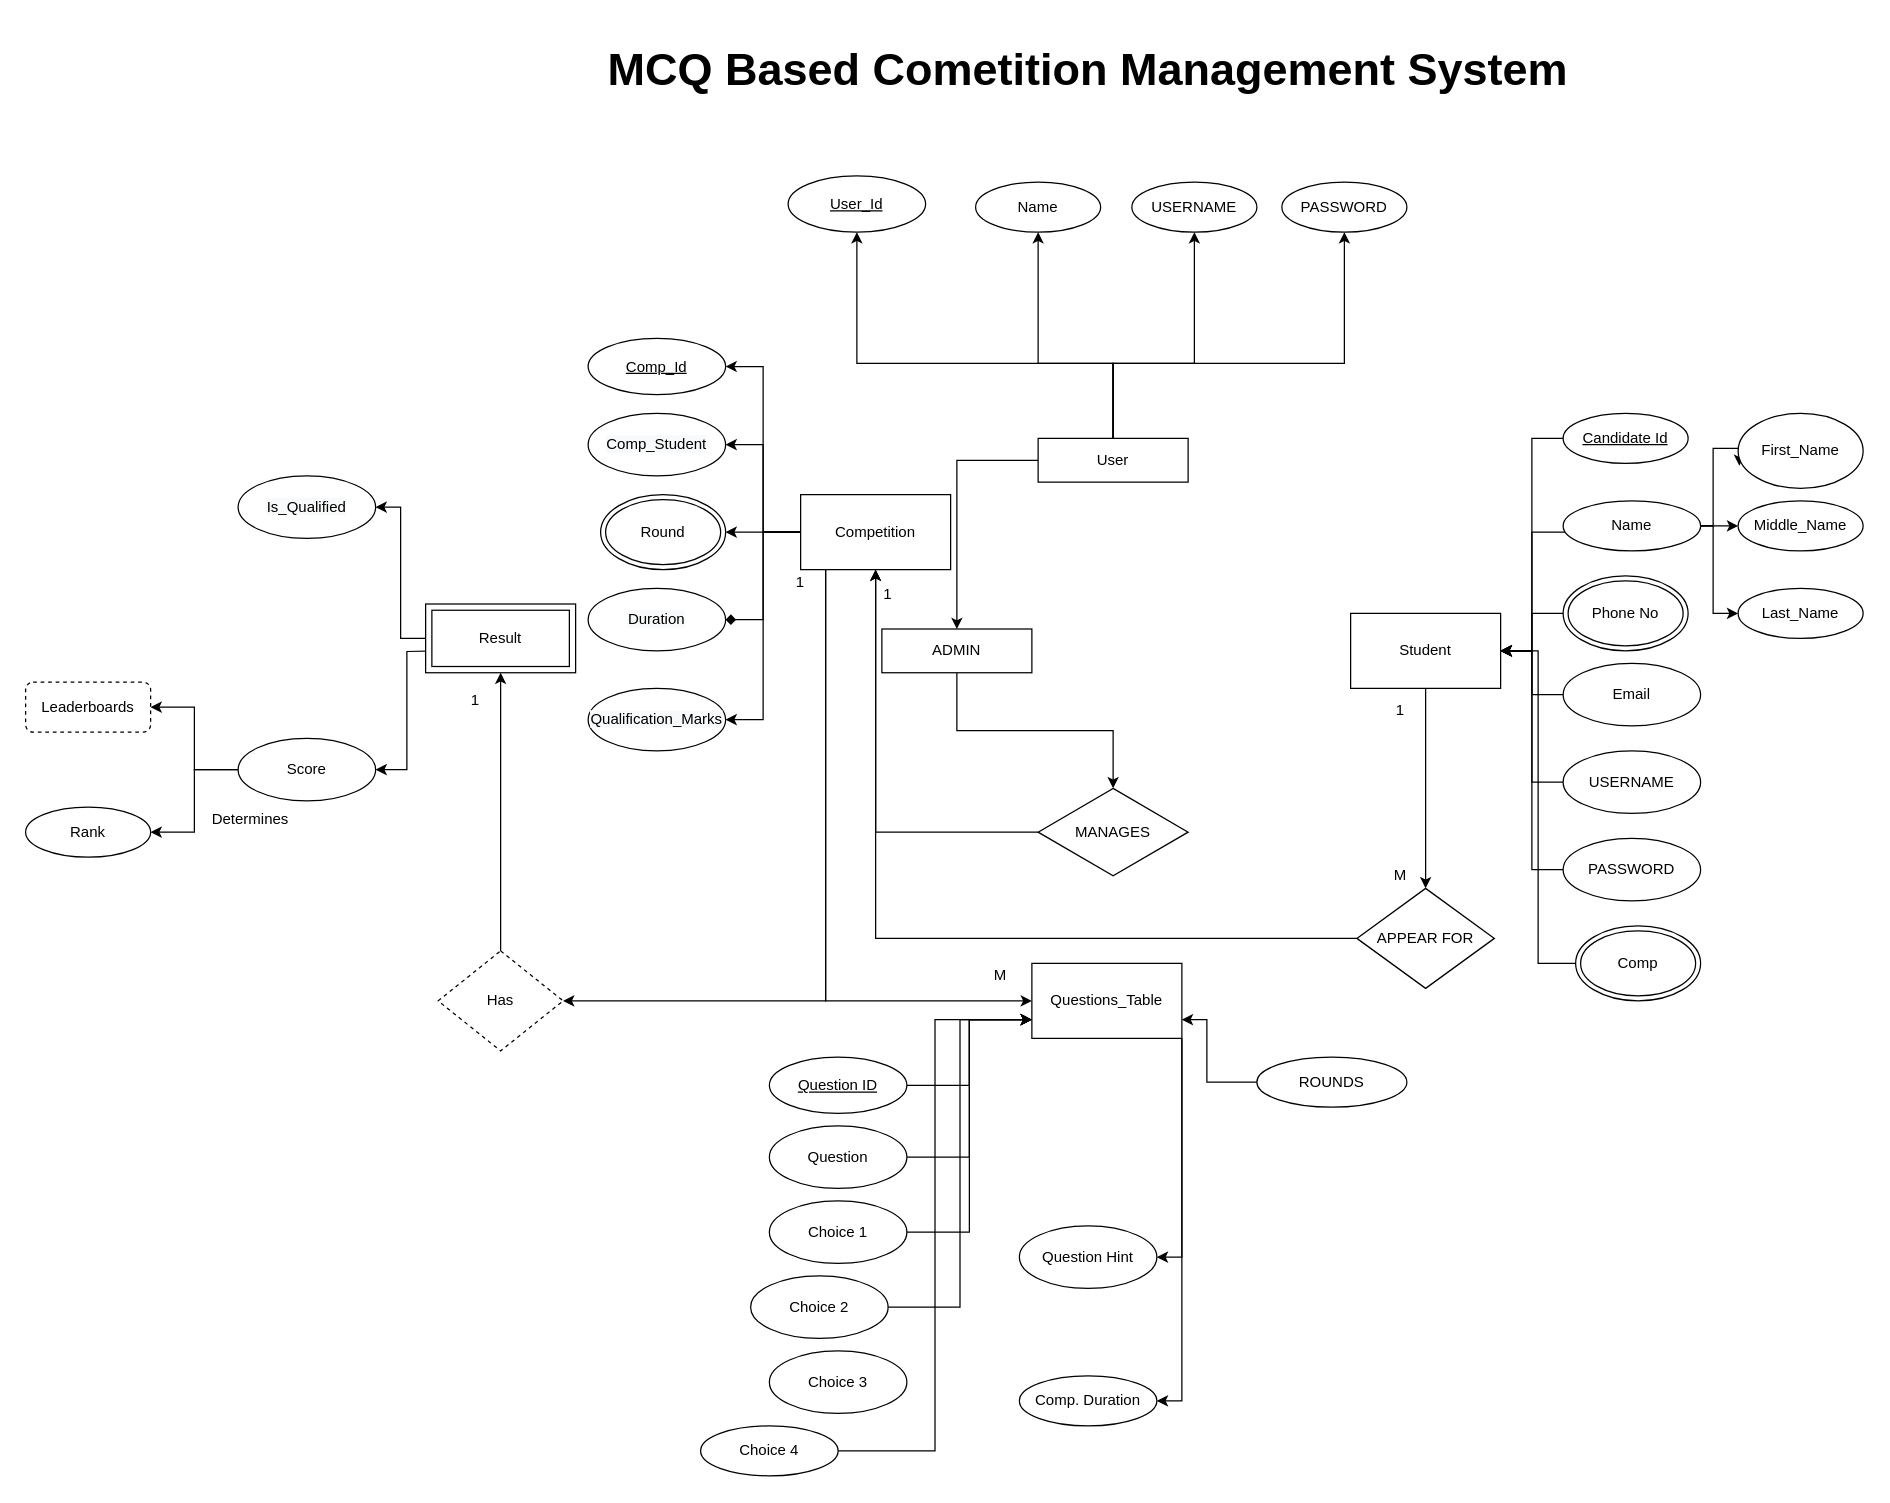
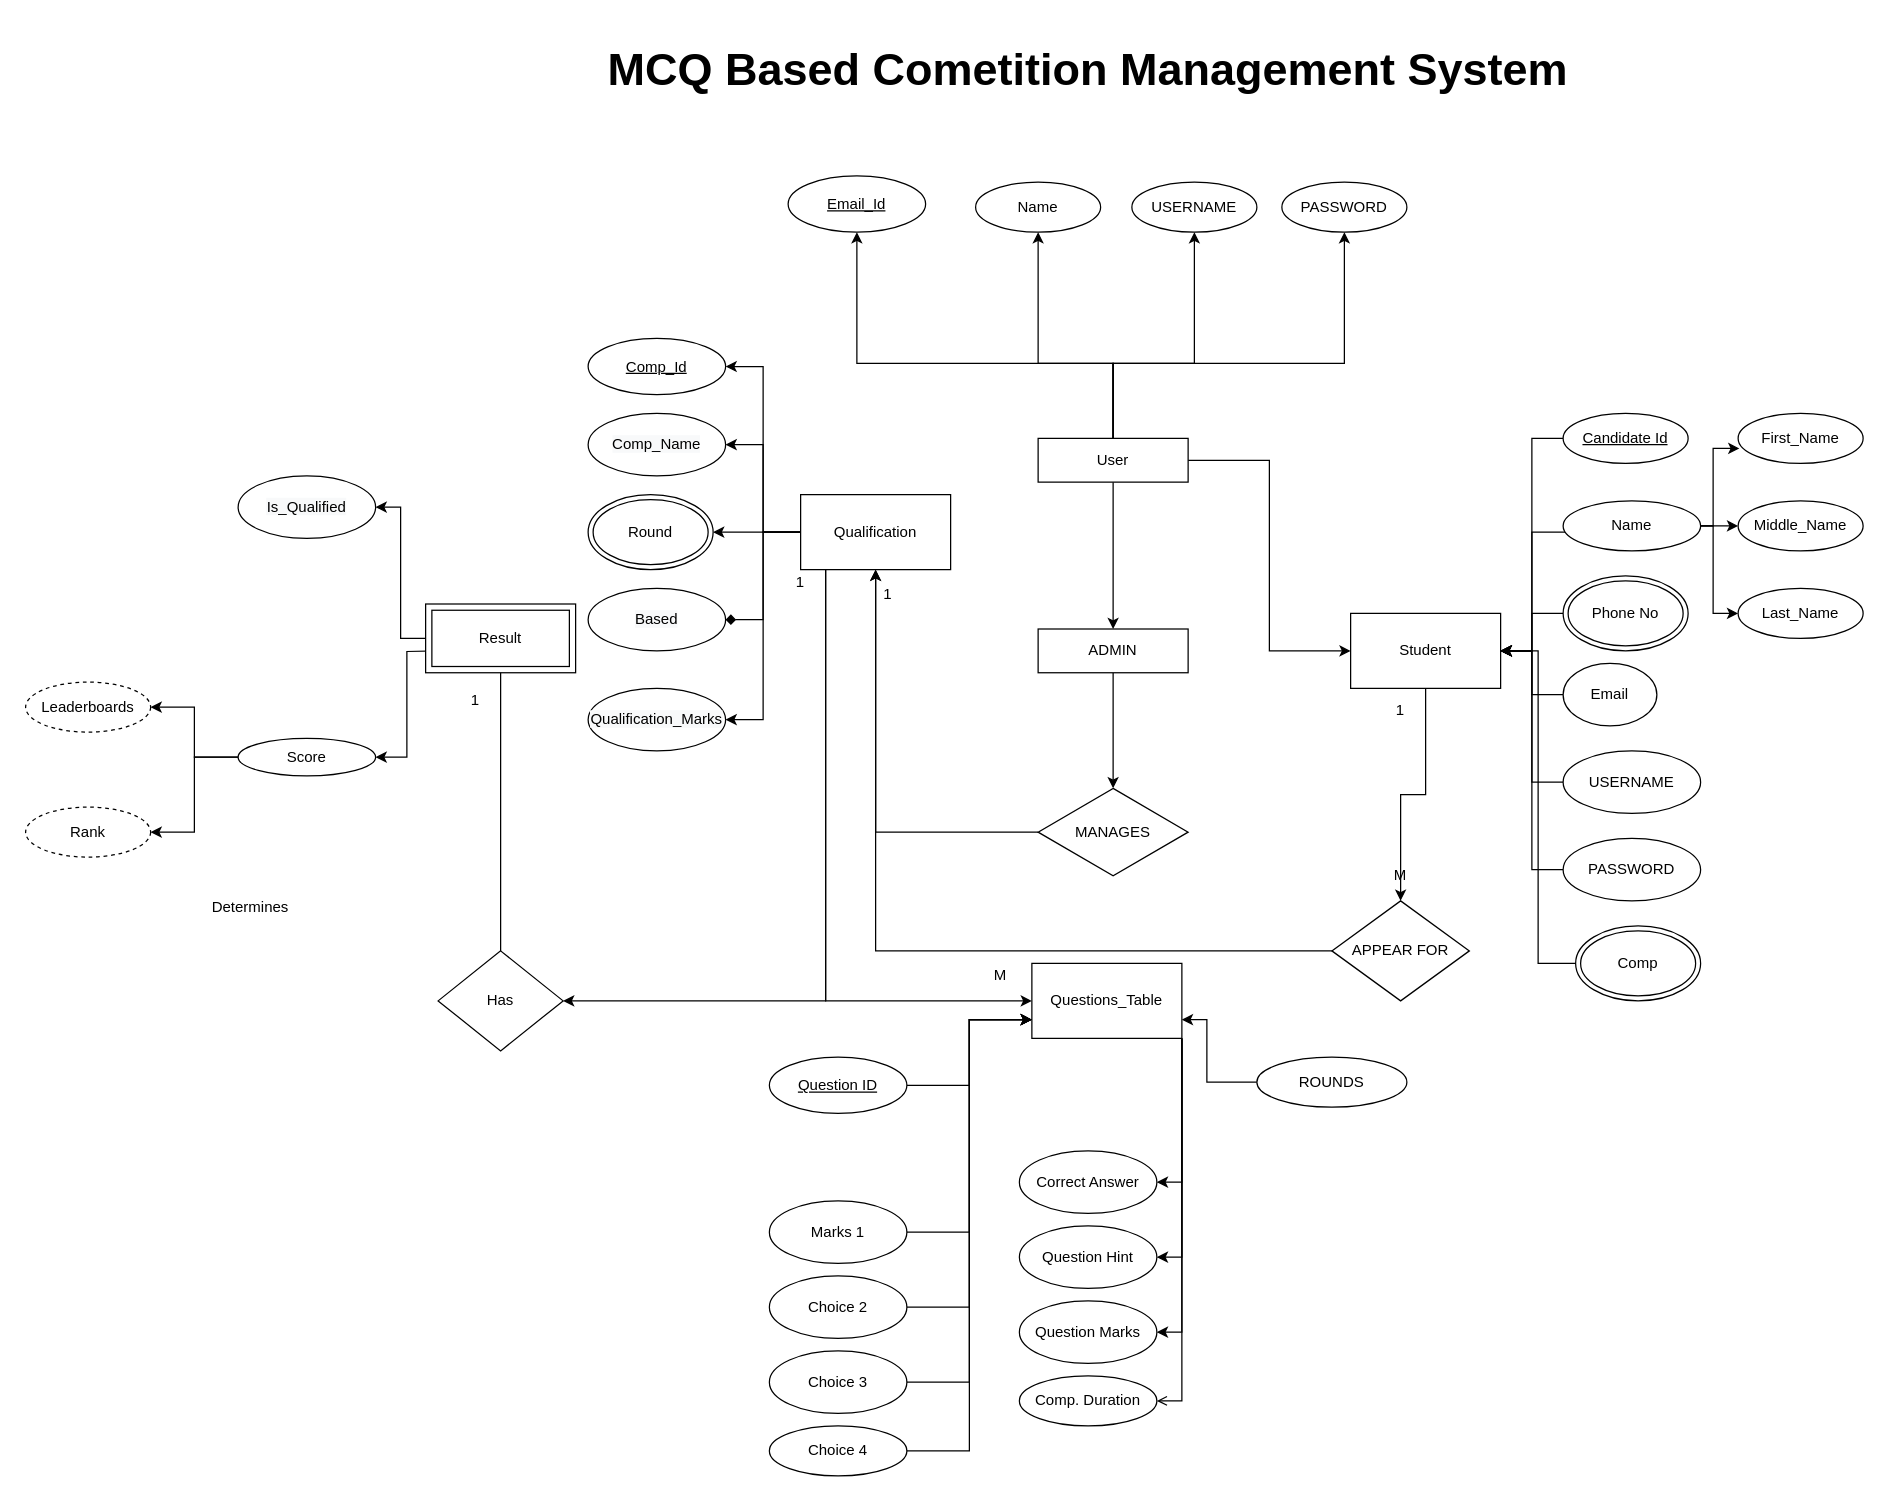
(857, 204) -> (857, 204)
(657, 444) -> (657, 444)
(1801, 451) -> (1801, 438)
(663, 532) -> (651, 532)
(876, 532) -> (876, 532)
none -> (1269, 551)
(657, 619) -> (657, 619)
(957, 651) -> (1113, 651)
(501, 683) -> (501, 679)
(1632, 694) -> (1610, 694)
(88, 707) -> (88, 707)
(307, 769) -> (307, 757)
(251, 819) -> (251, 907)
(88, 832) -> (88, 832)
(1426, 938) -> (1401, 951)
(501, 1001) -> (501, 1001)
(838, 1157) -> none
(937, 1157) -> none
none -> (1088, 1182)
none -> (1172, 1182)
(838, 1232) -> (838, 1232)
(819, 1307) -> (838, 1307)
none -> (1088, 1332)
none -> (1172, 1332)
none -> (937, 1382)
(1167, 1401) -> (1164, 1401)
(769, 1451) -> (838, 1451)
